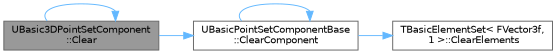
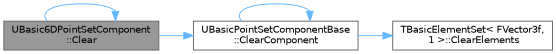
(81, 36) -> (81, 36)
